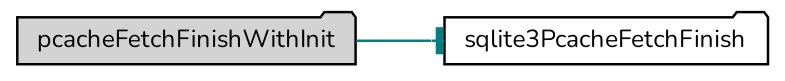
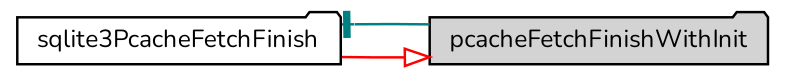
none -> (373, 57)
